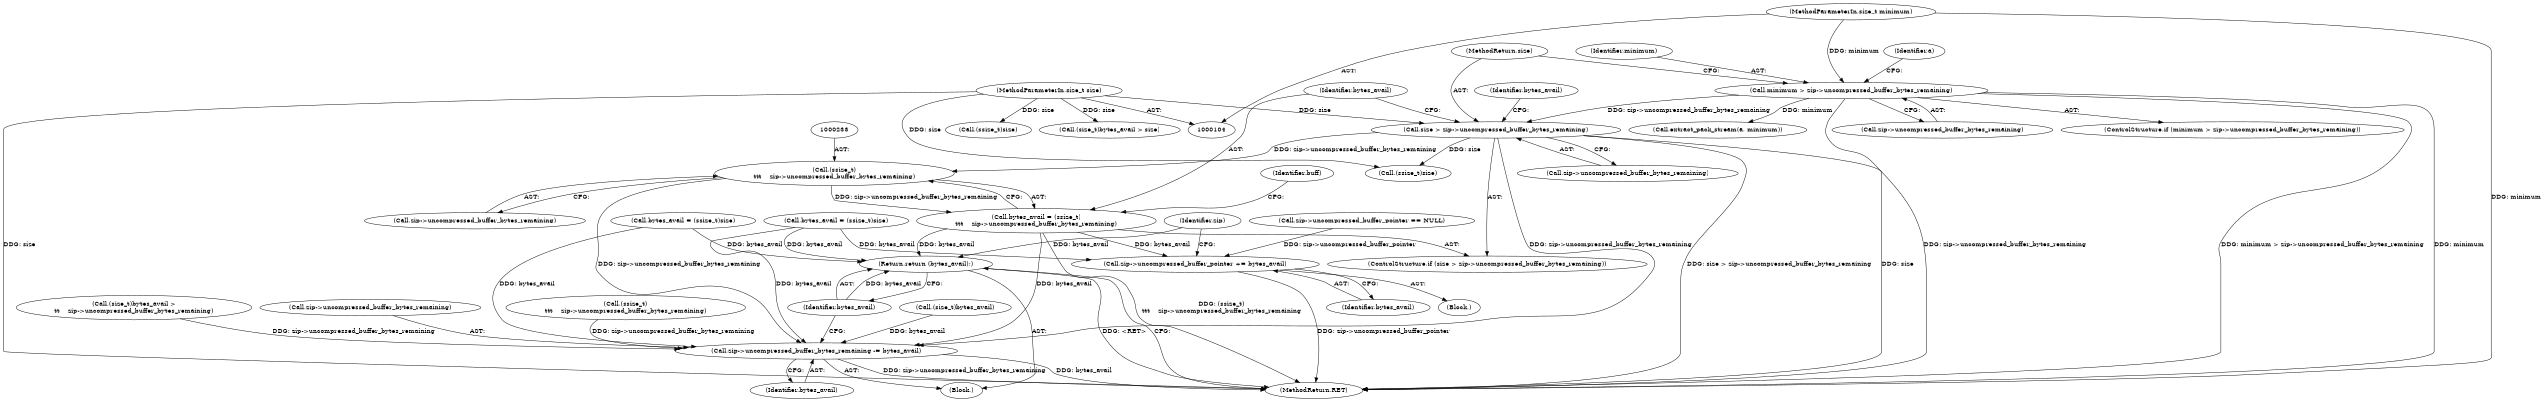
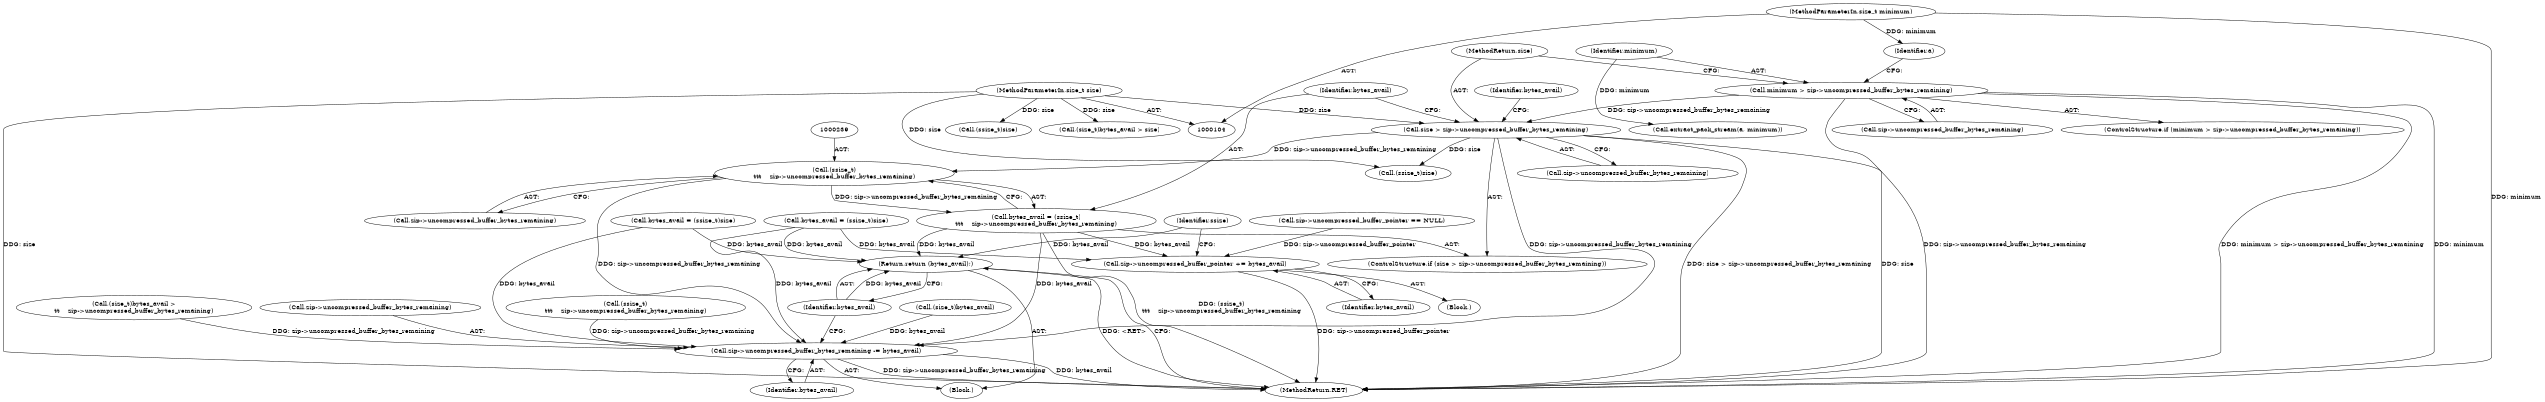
(1828, 49) -> (1881, 31)
(1780, 108) -> (1599, 111)
(834, 130) -> (834, 130)
(1297, 173) -> none
(1203, 221) -> (1203, 221)
